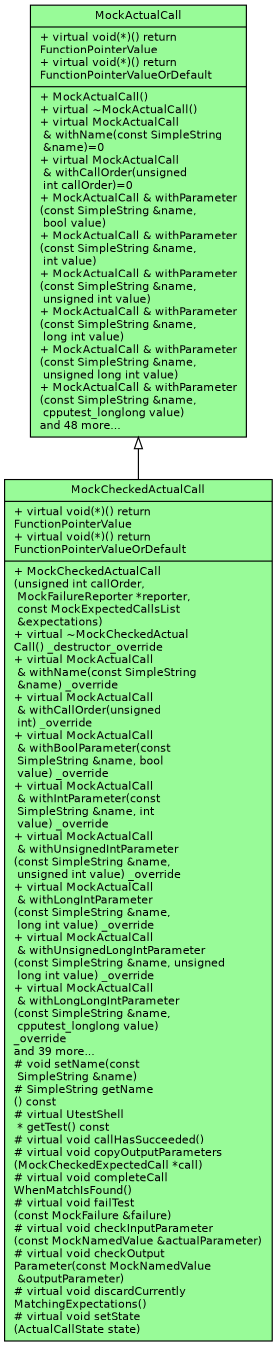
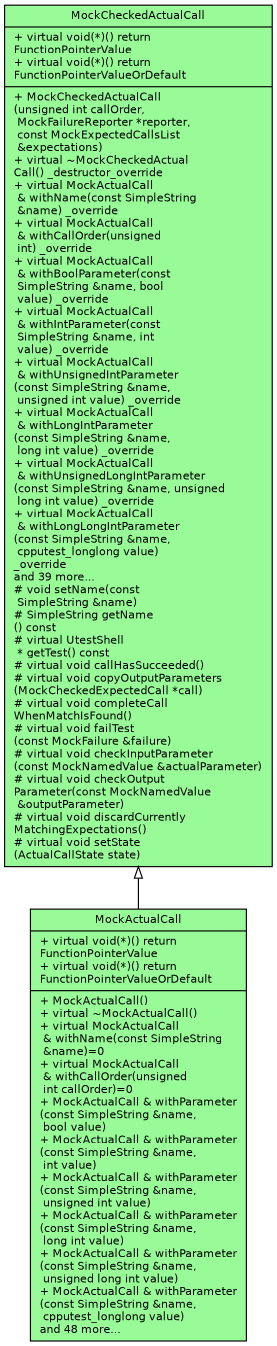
(138, 464) -> (138, 894)
